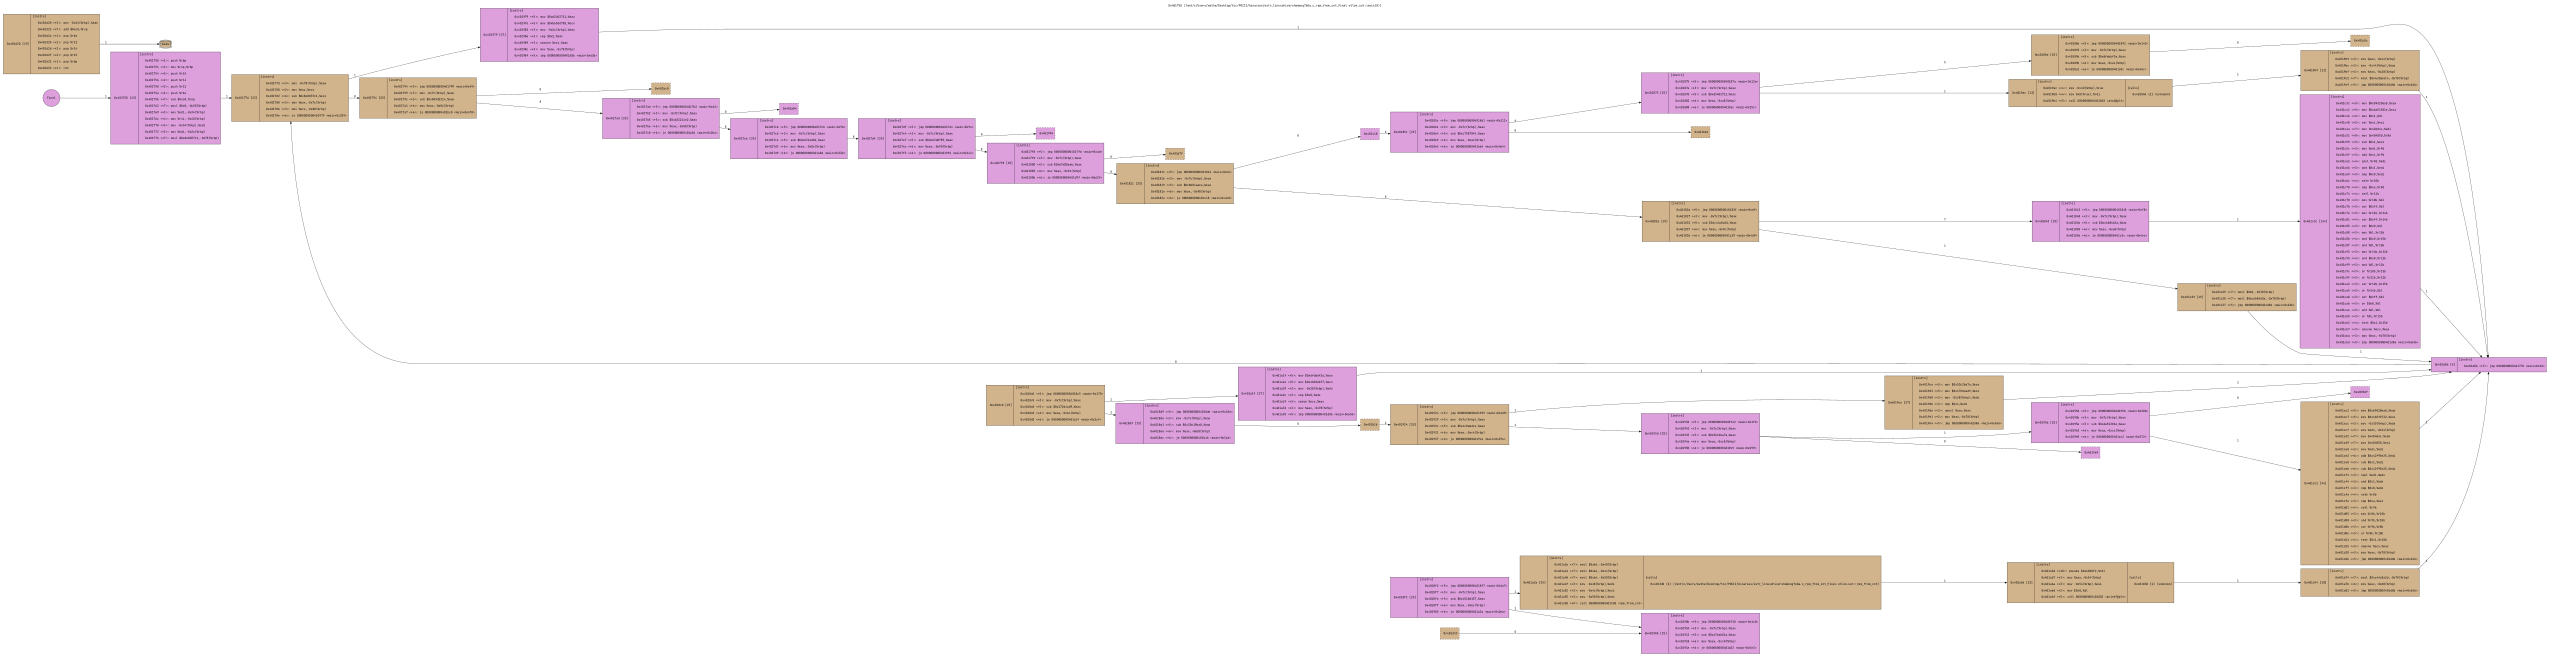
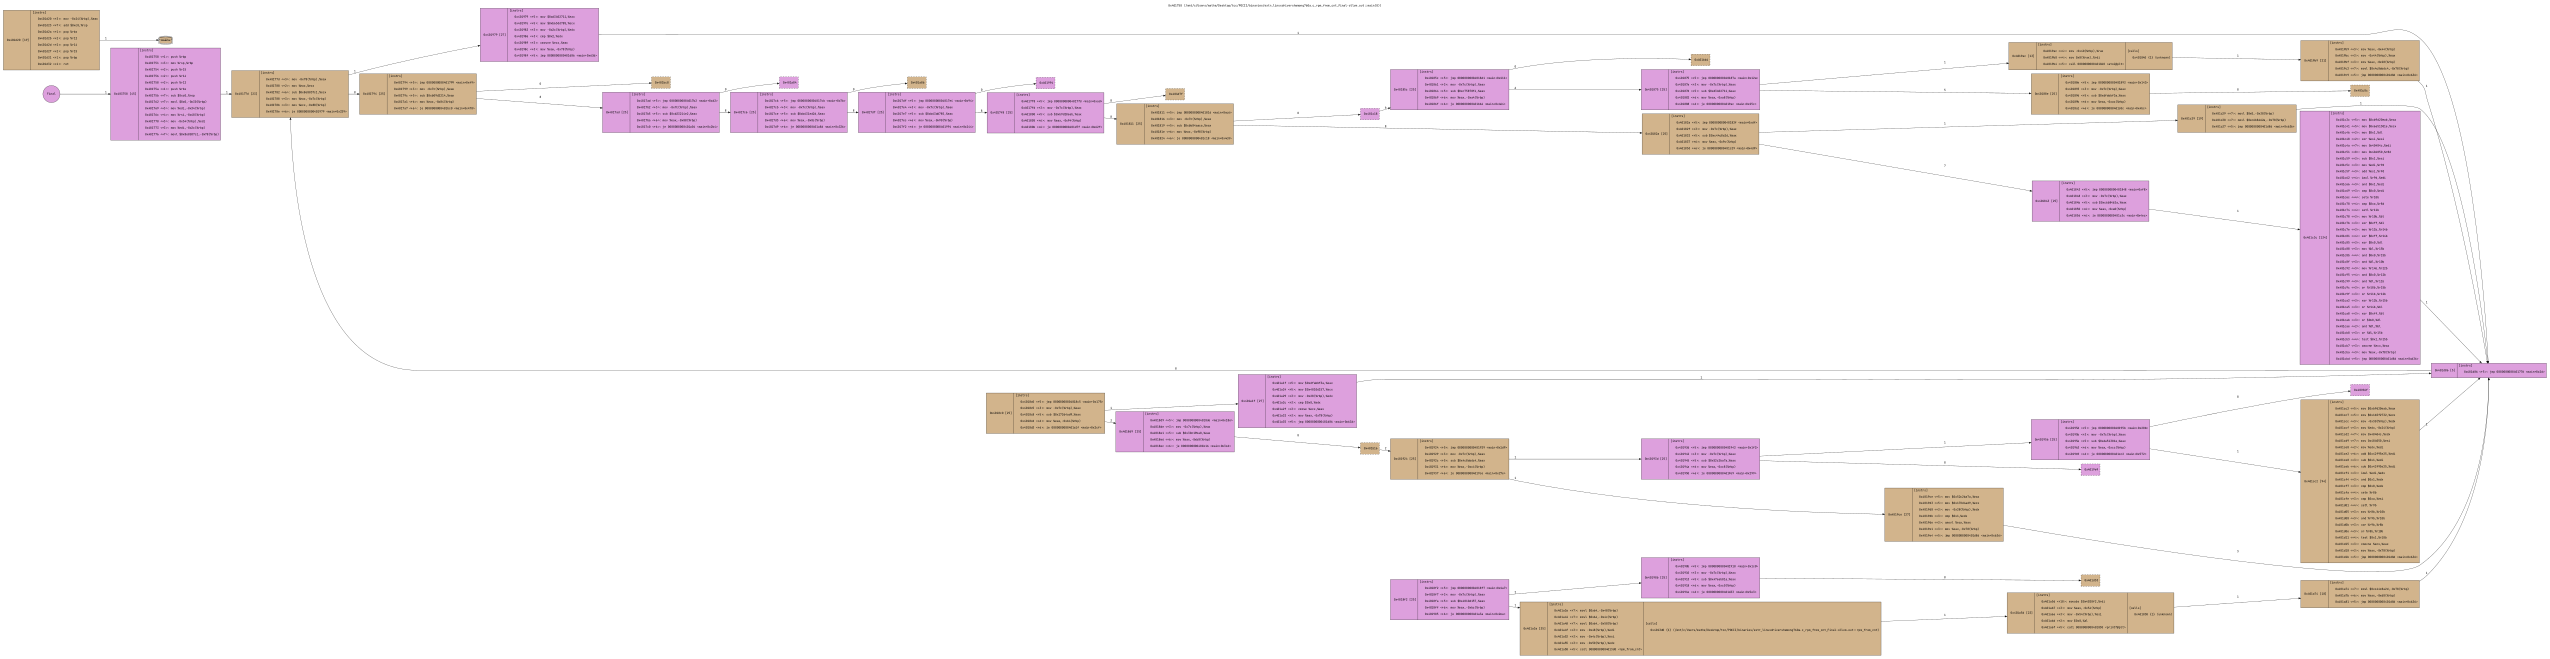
(166, 44) -> (166, 40)
none -> (917, 83)
(1549, 633) -> (1919, 579)
